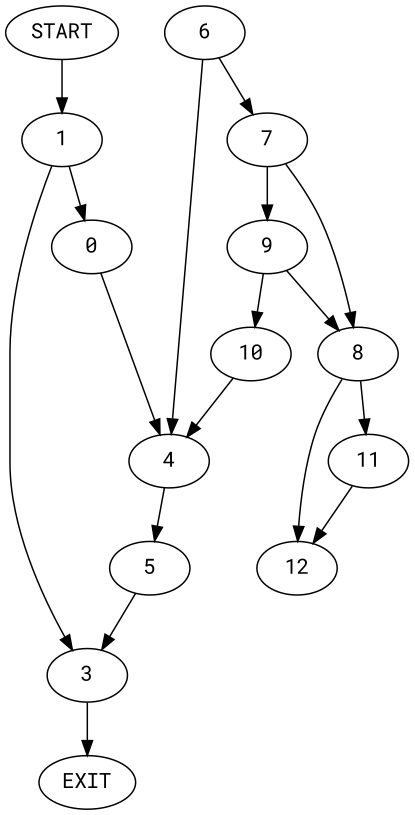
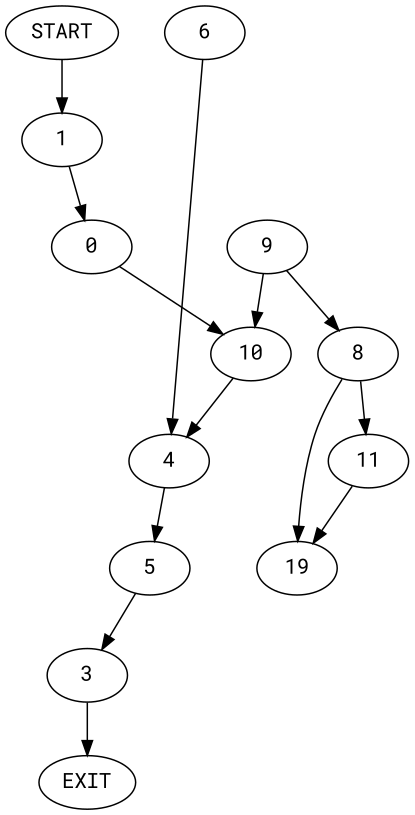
(267, 140) -> none
(128, 347) -> (165, 296)
(10, 404) -> none
(297, 568) -> (297, 568)
